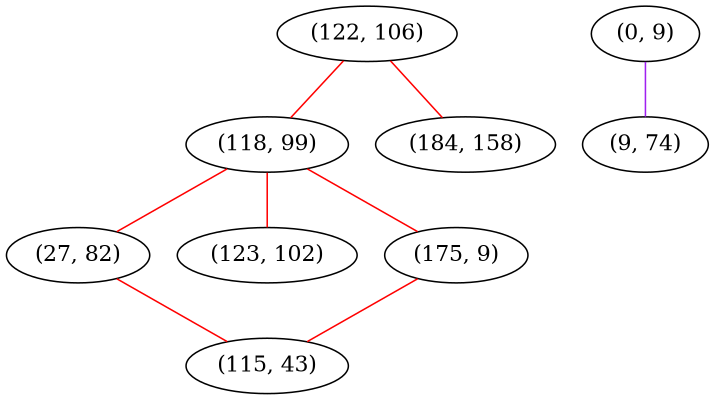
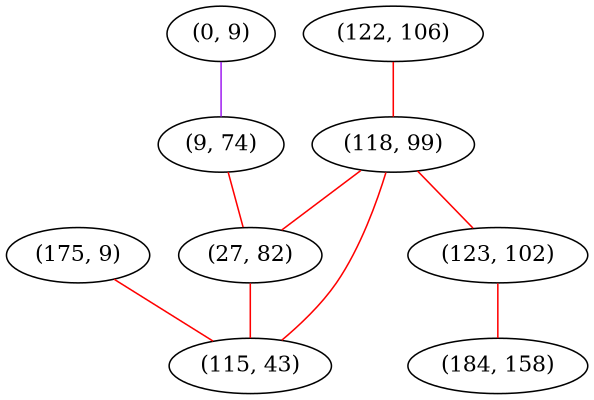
(416, 89) -> (498, 311)
none -> (236, 200)
(362, 200) -> (347, 265)
